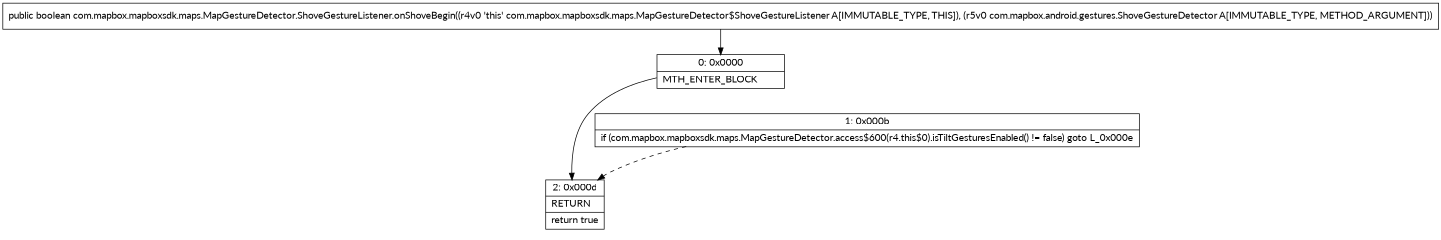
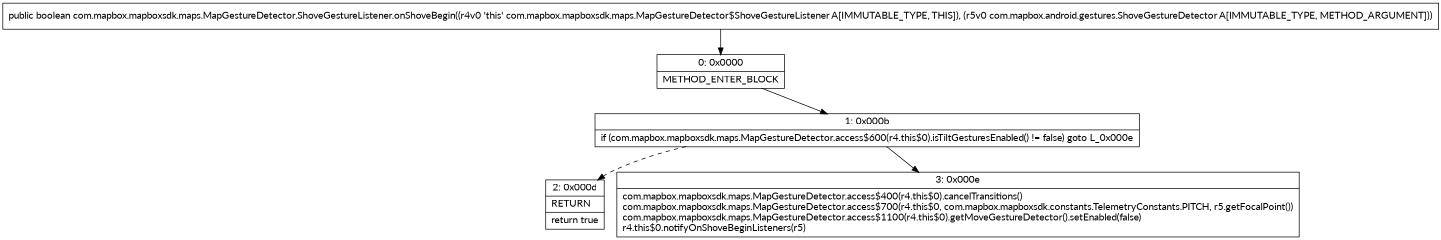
(710, 80) -> (721, 80)
(594, 108) -> (791, 100)
none -> (958, 205)
